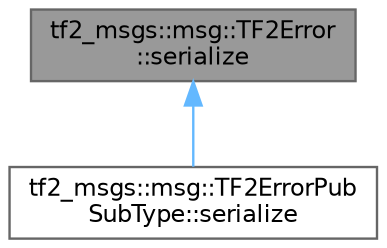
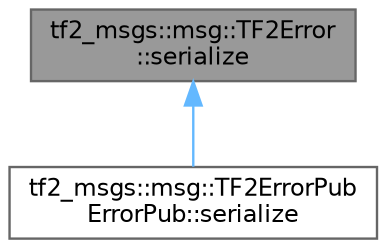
(193, 203) -> (193, 203)
